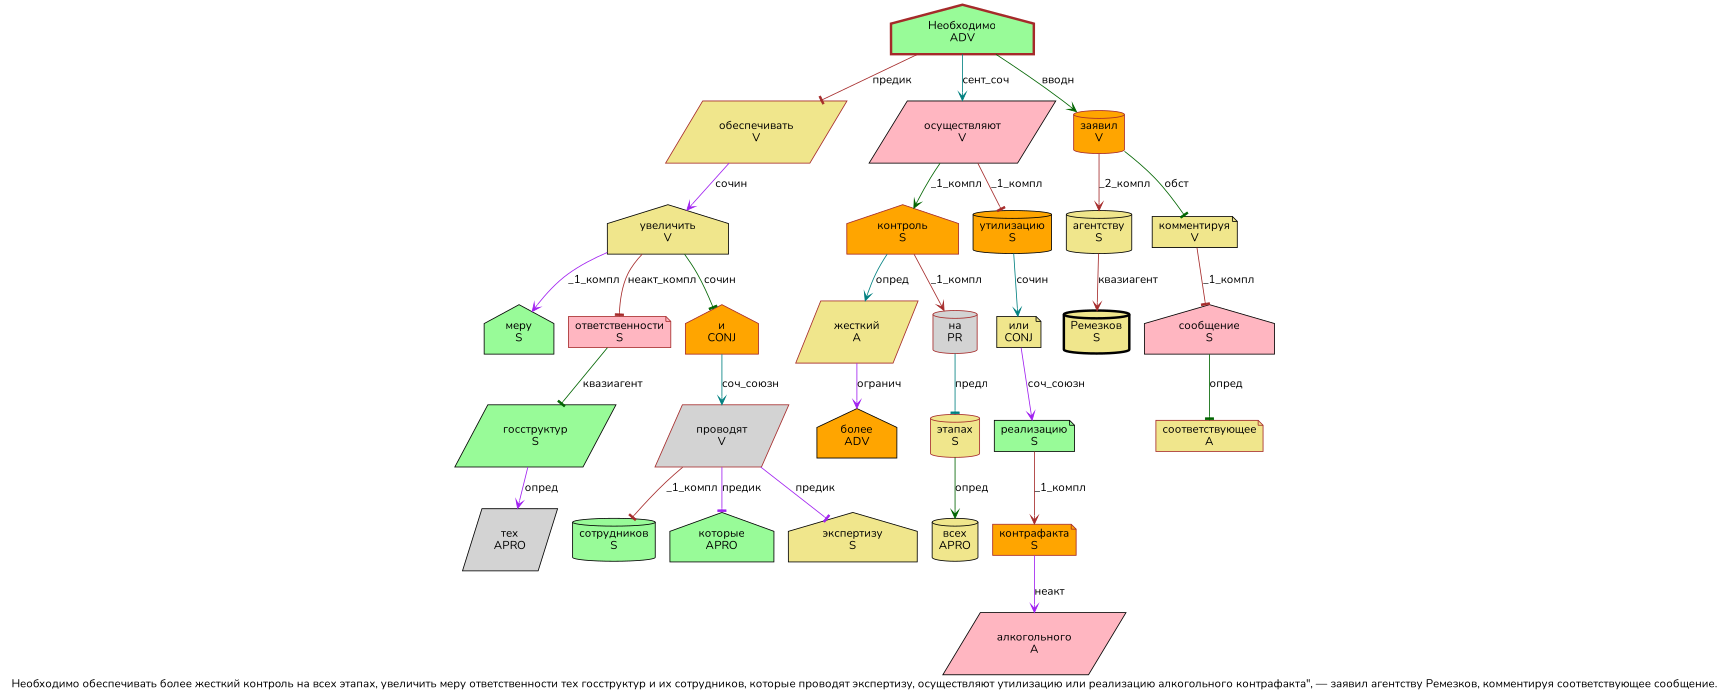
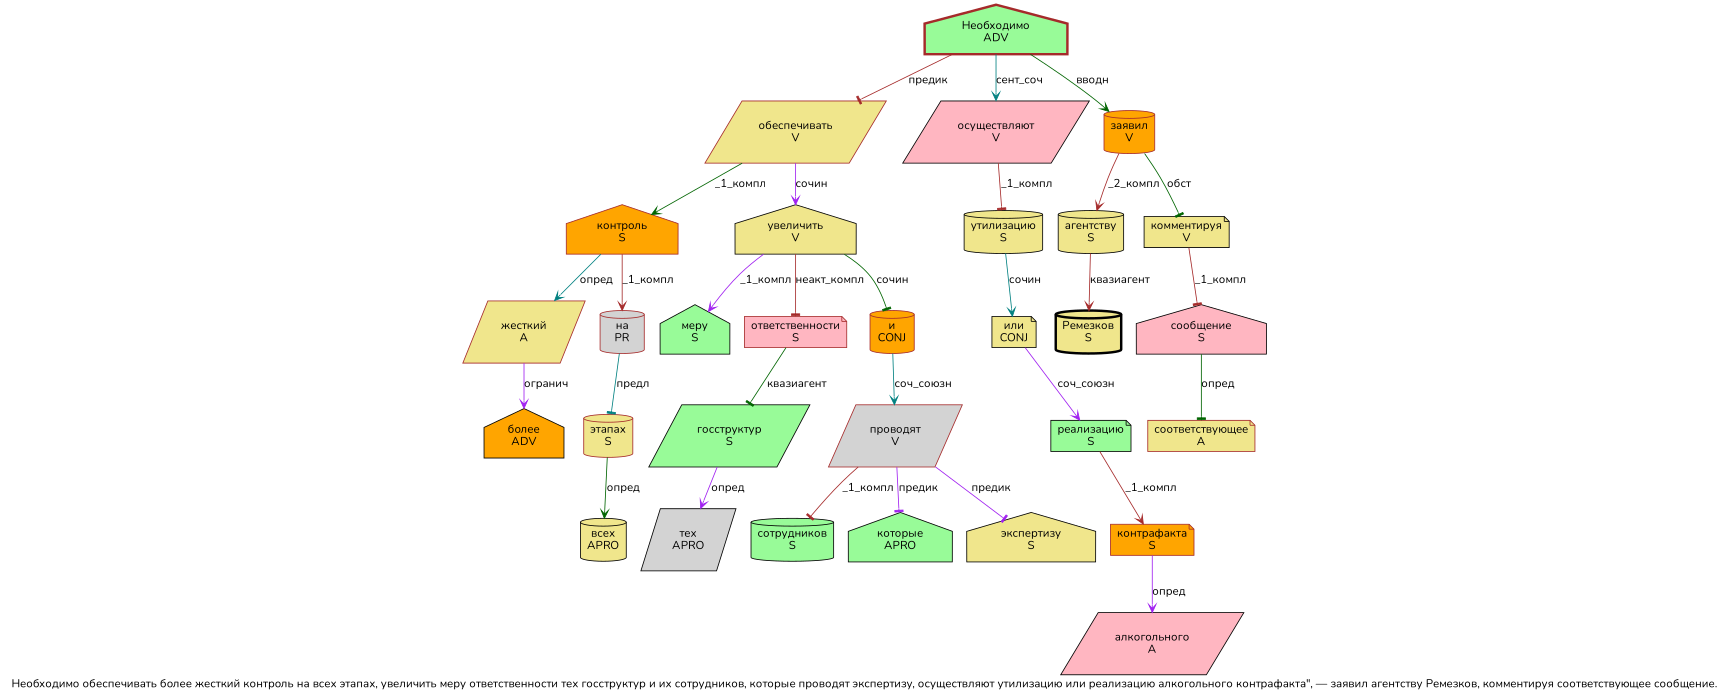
(928, 182) -> (700, 187)
(1012, 232) -> (1003, 232)
(722, 332) -> (892, 332)
(1050, 592) -> (1169, 592)
